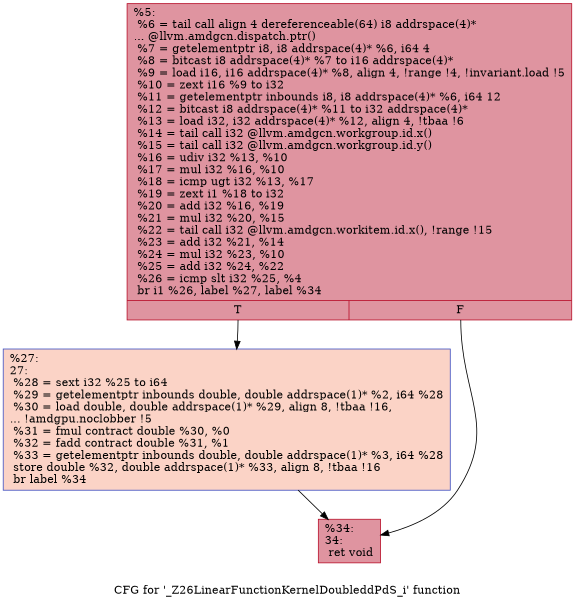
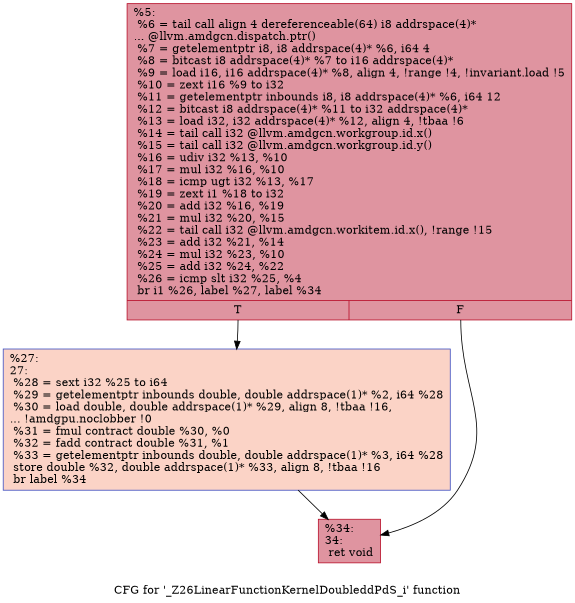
(81, 419) -> (81, 419)
